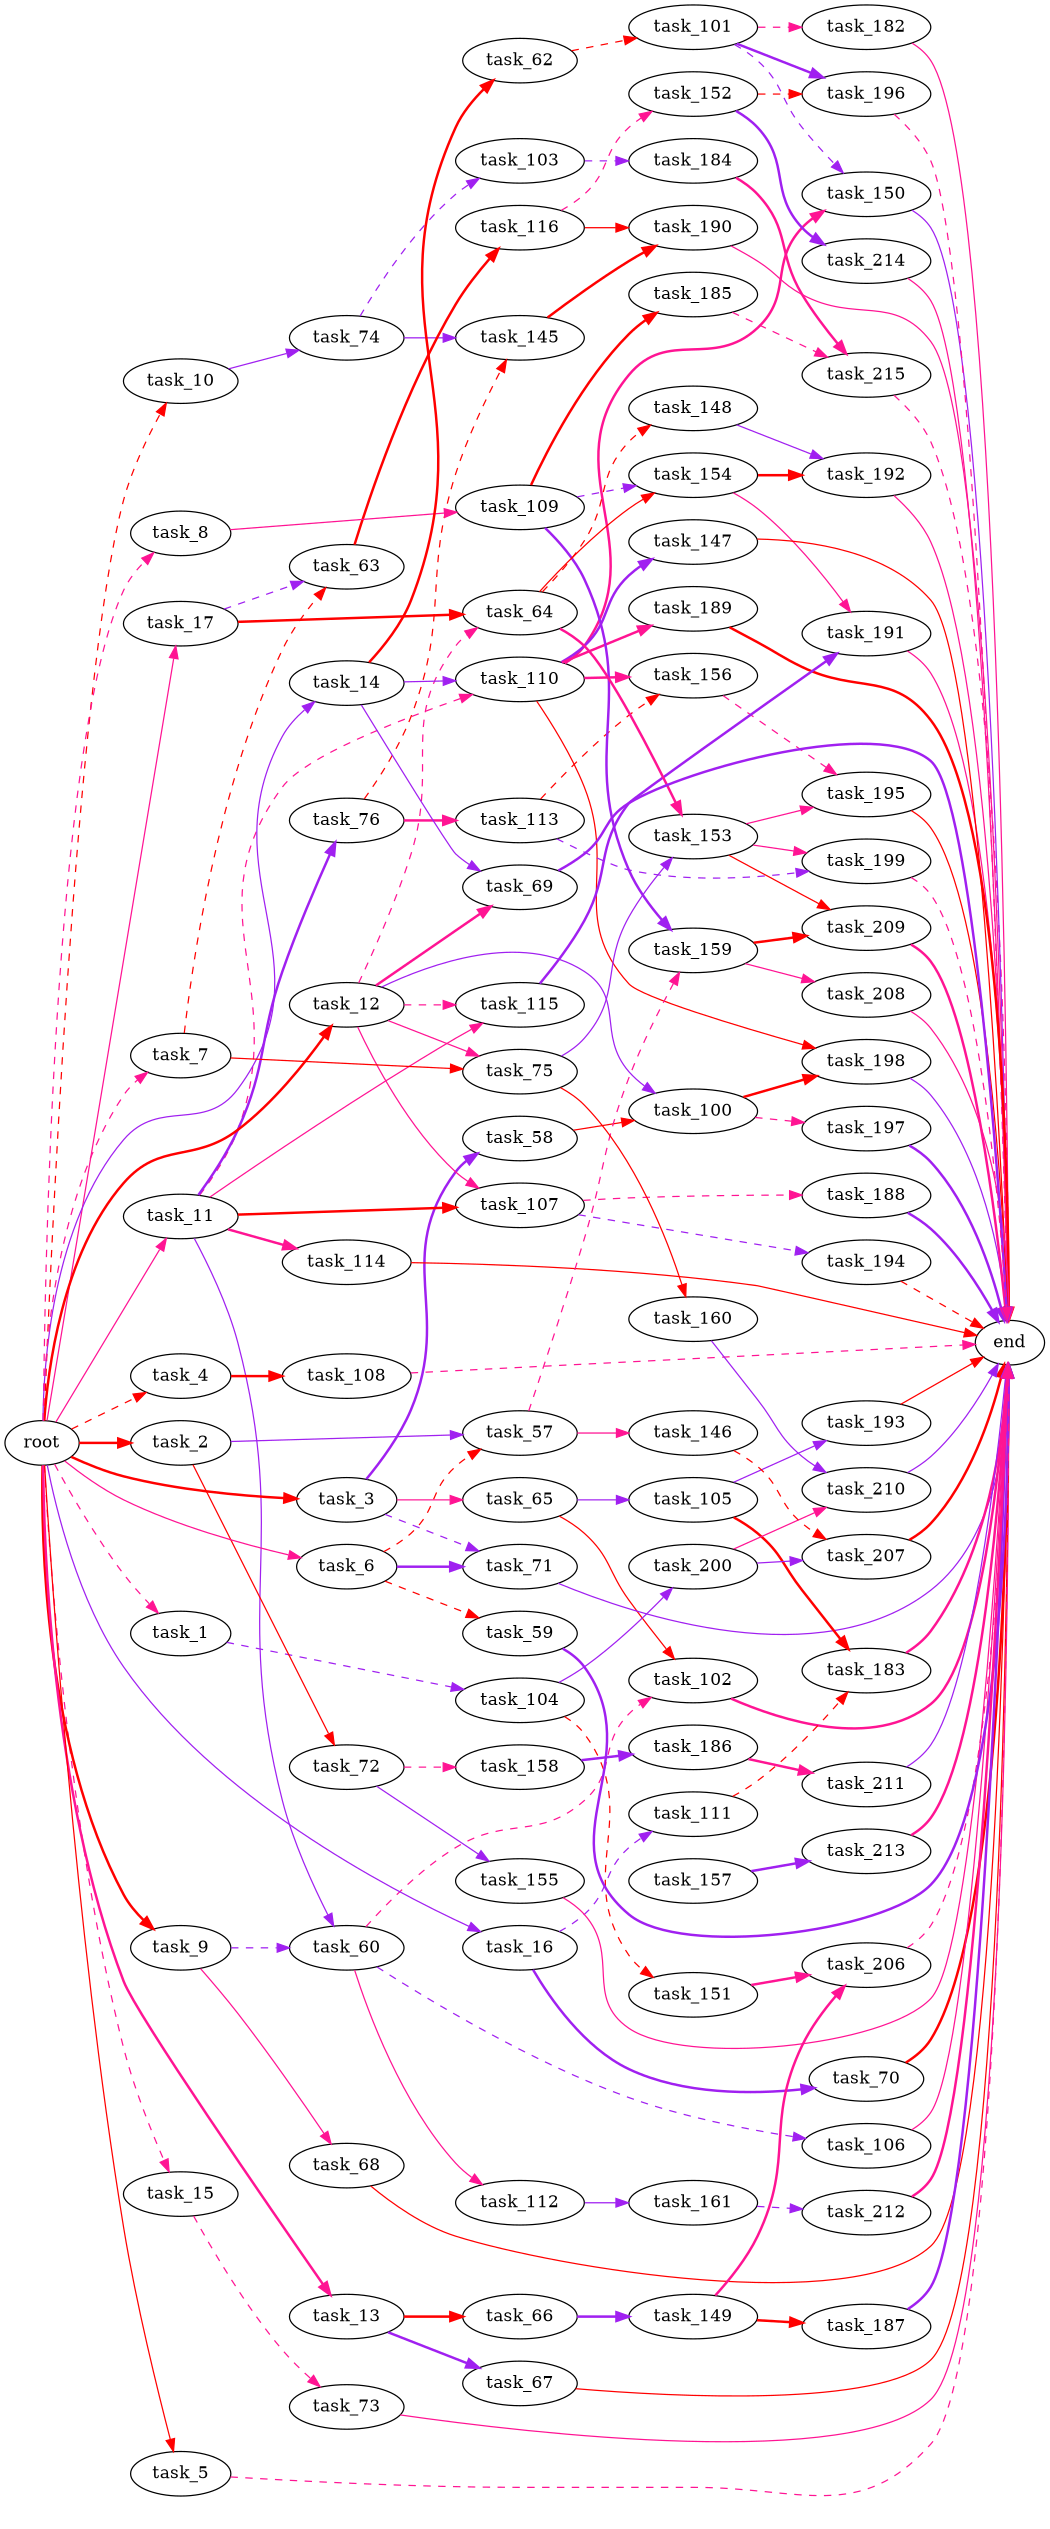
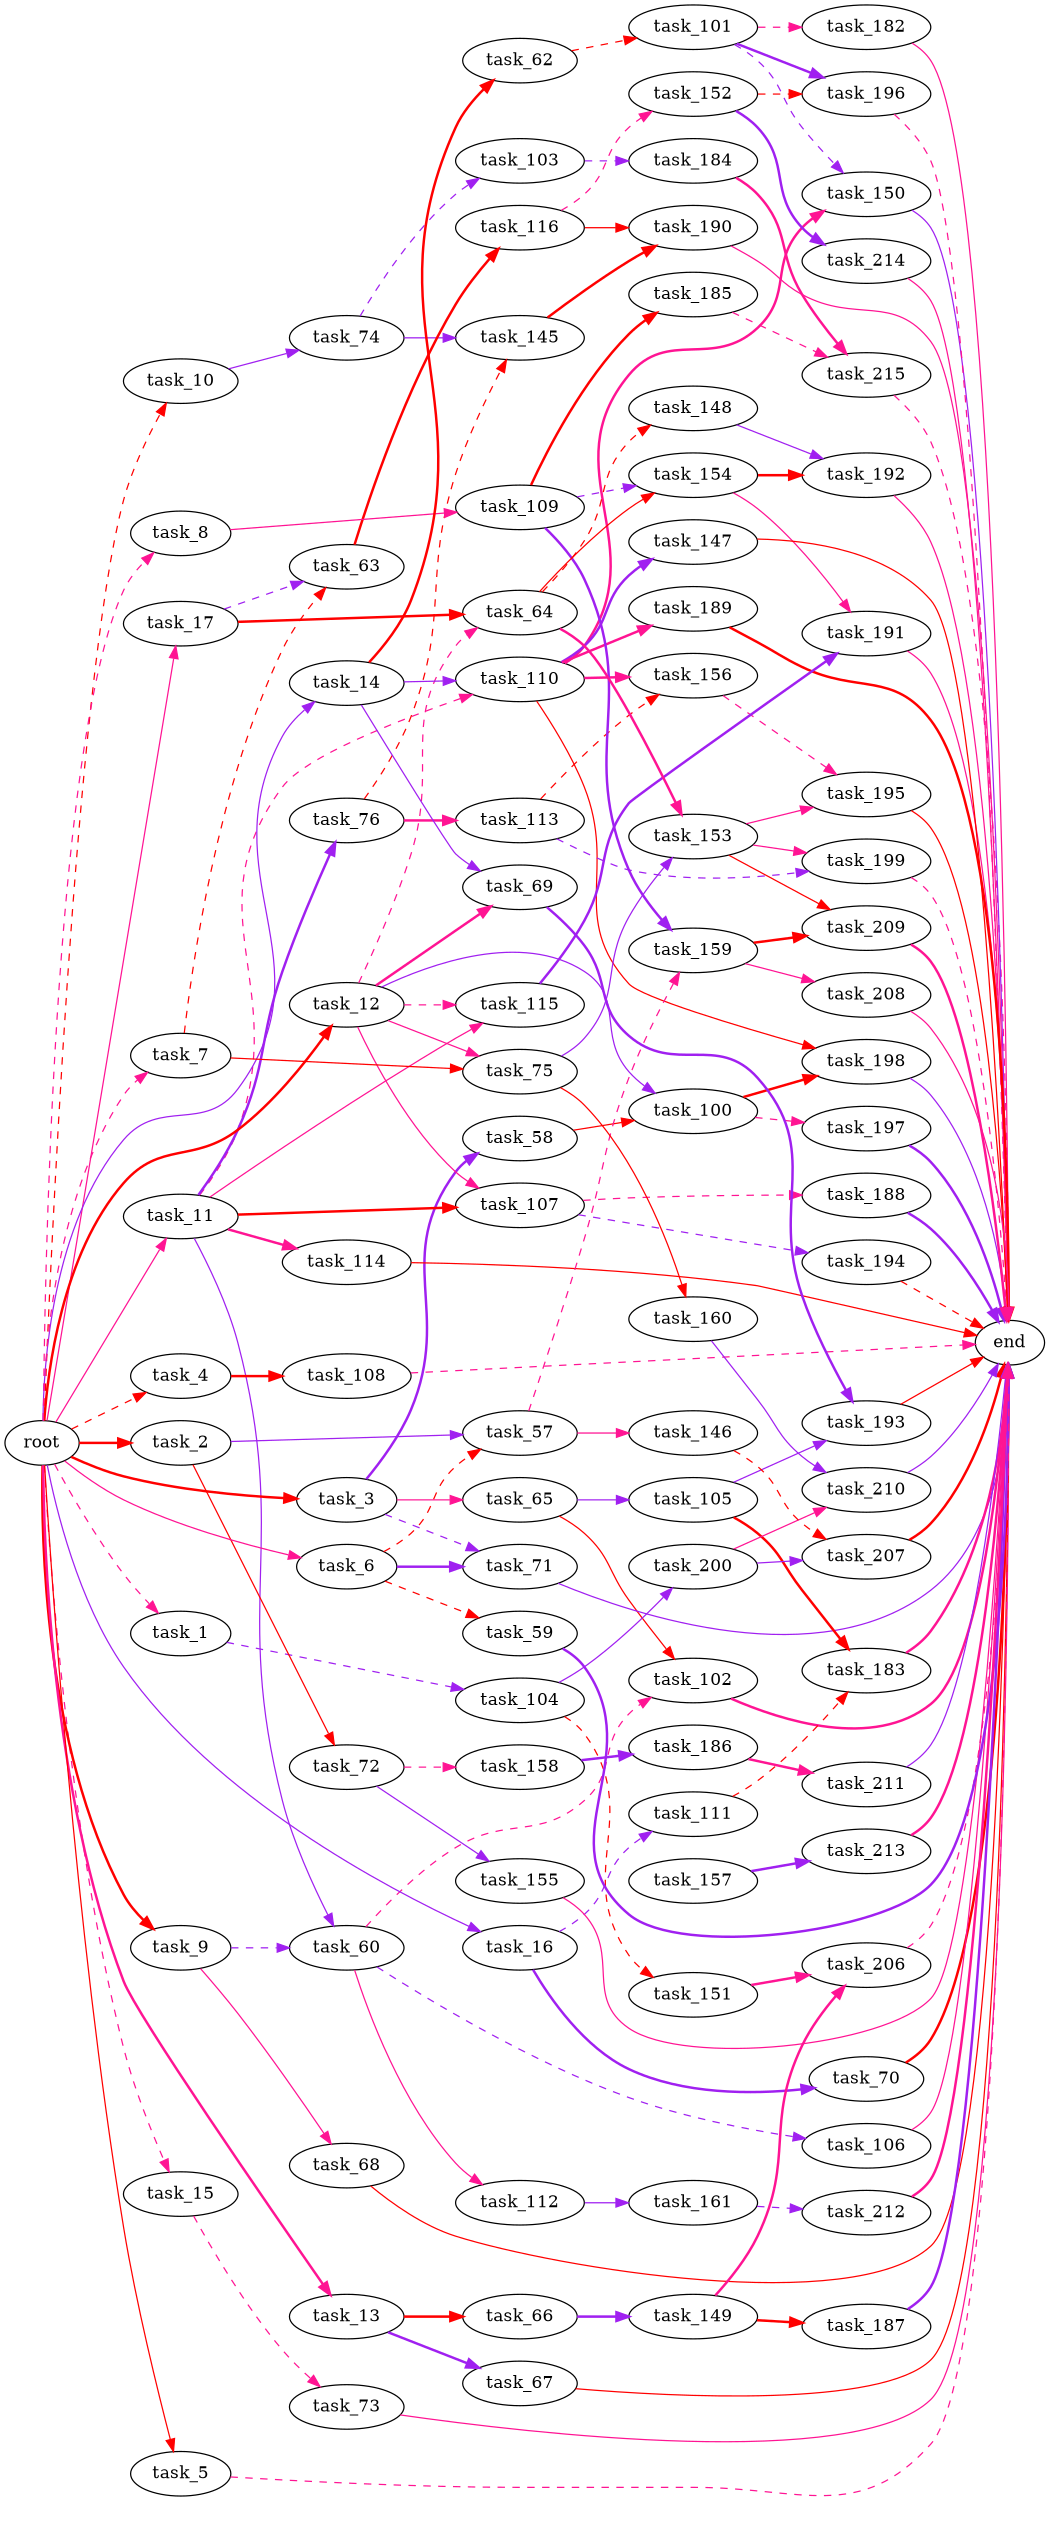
(955, 827) -> (759, 1080)
